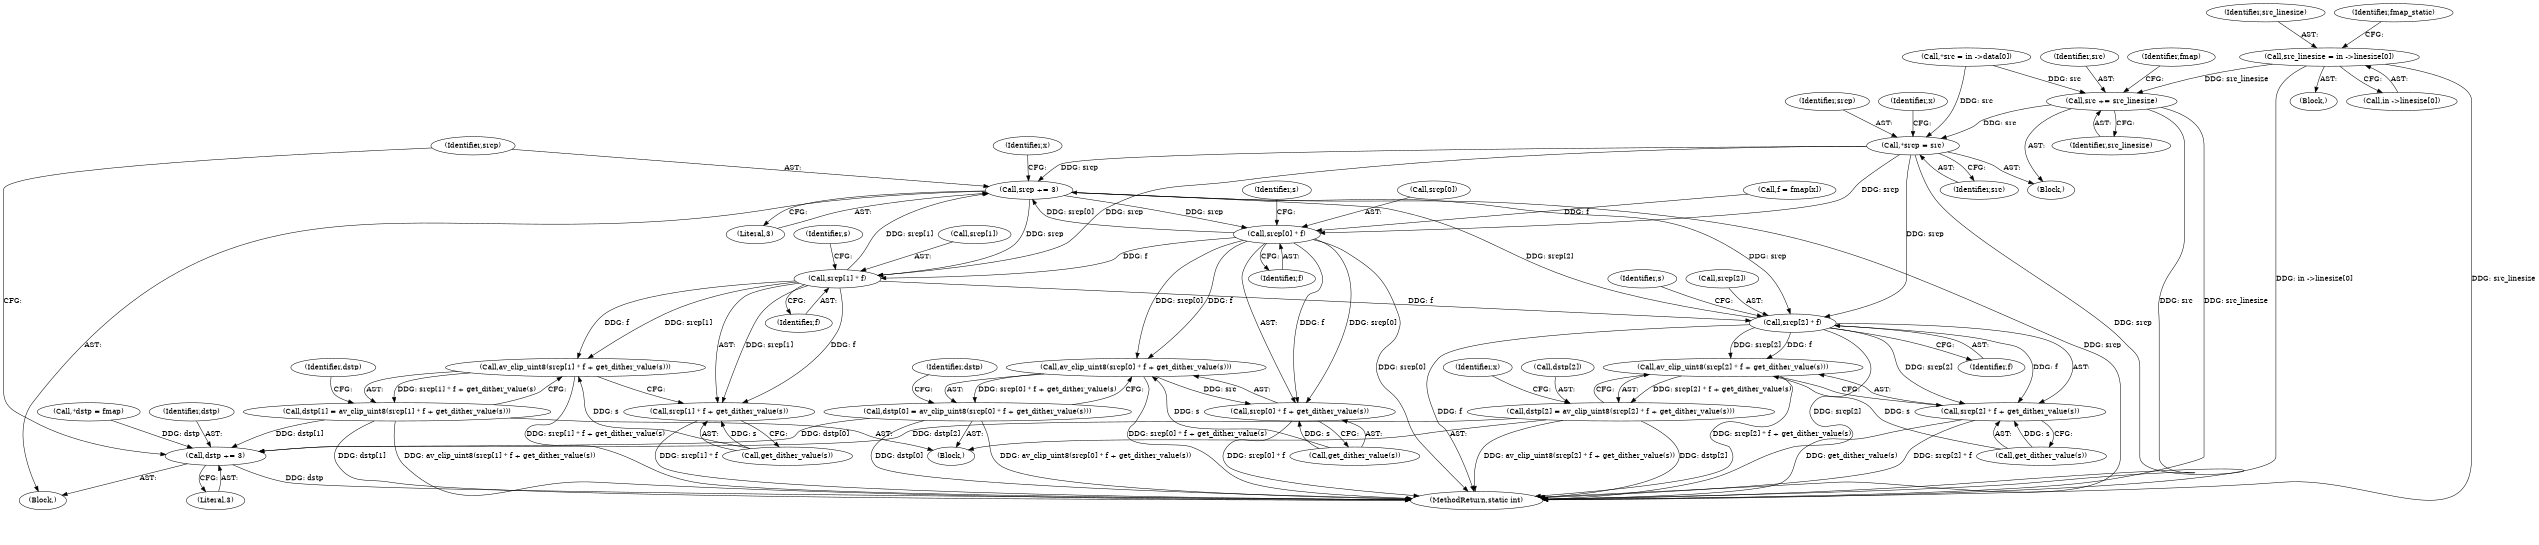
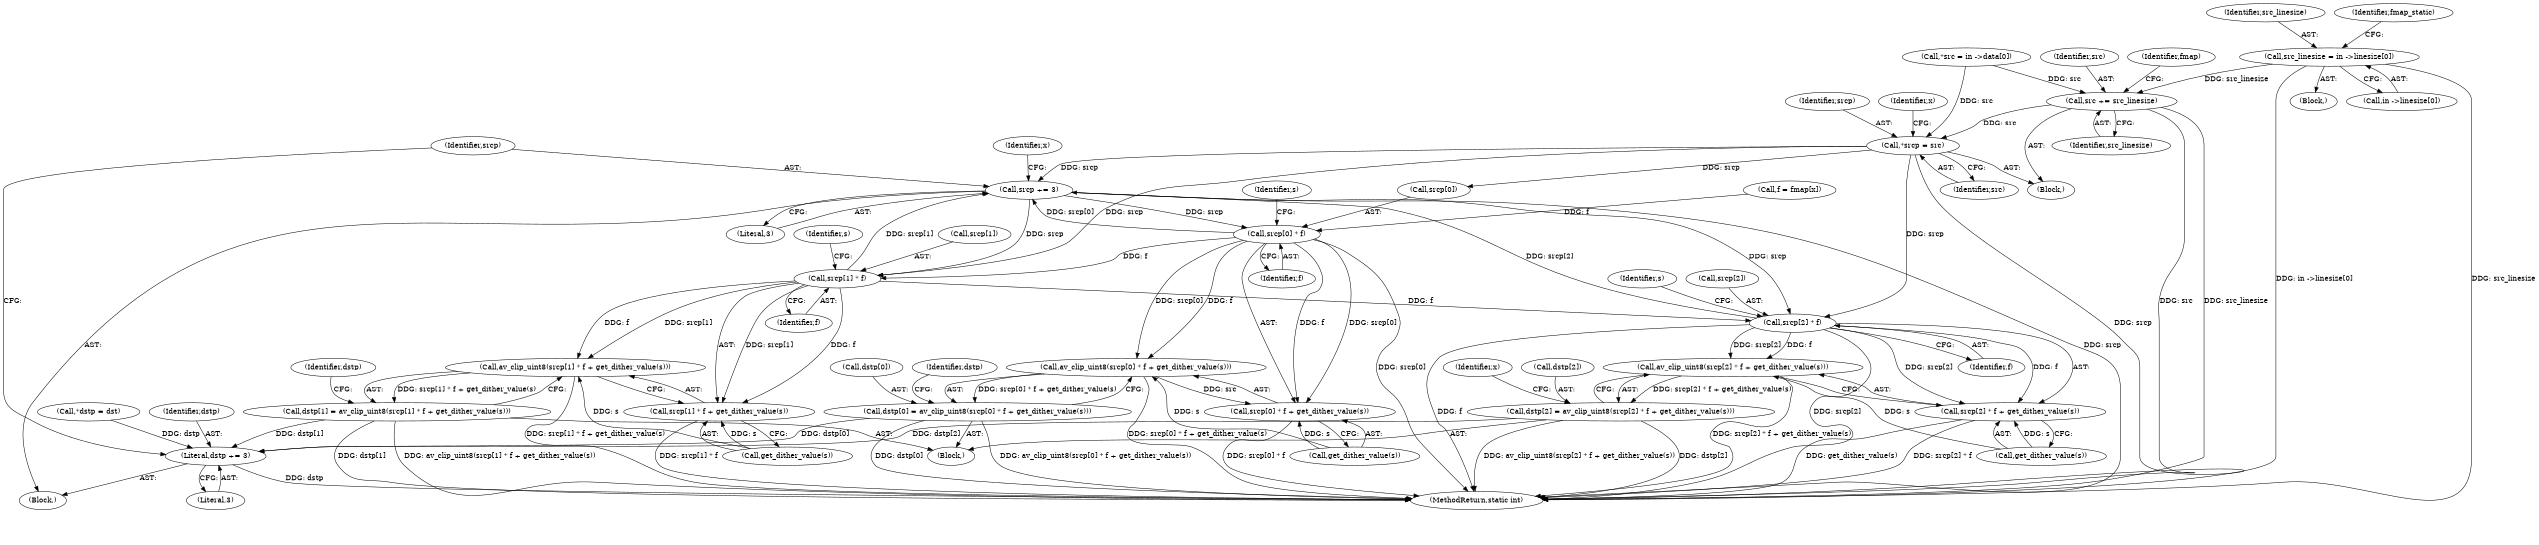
(1620, 222) -> (1672, 168)
none -> (867, 367)
none -> (671, 387)
(89, 412) -> (89, 412)
(216, 456) -> (216, 456)
